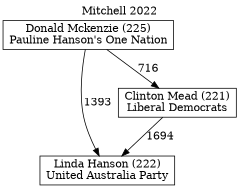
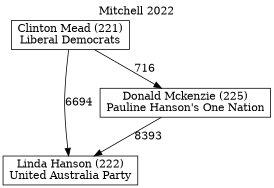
(130, 67) -> (125, 67)
(98, 103) -> (148, 137)
(160, 137) -> (79, 103)
